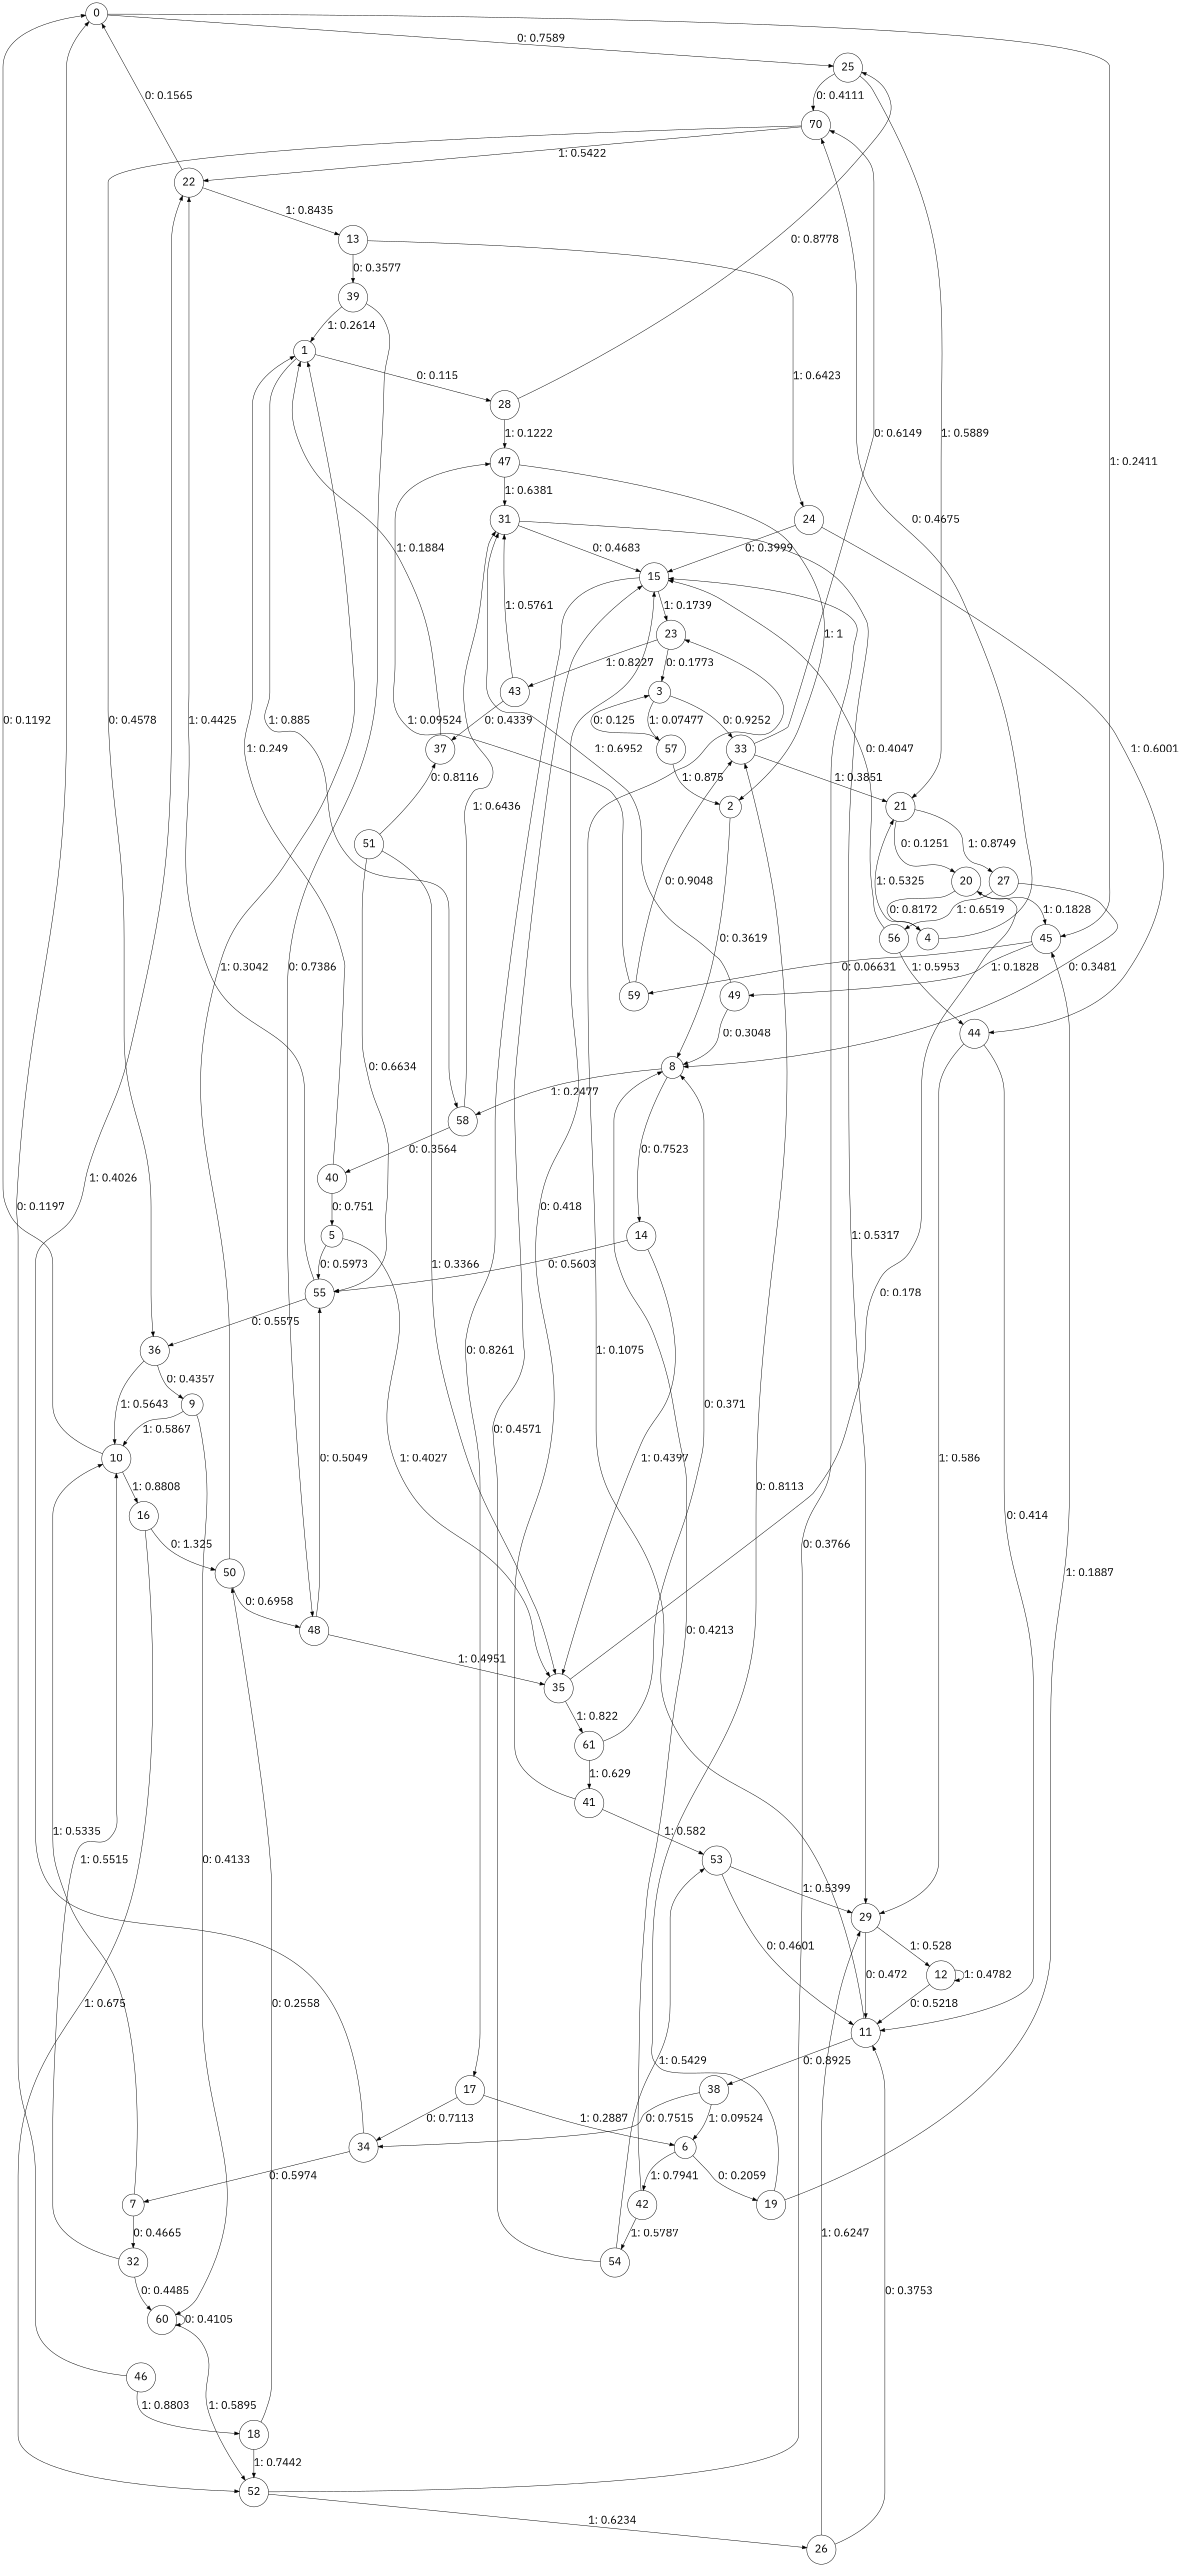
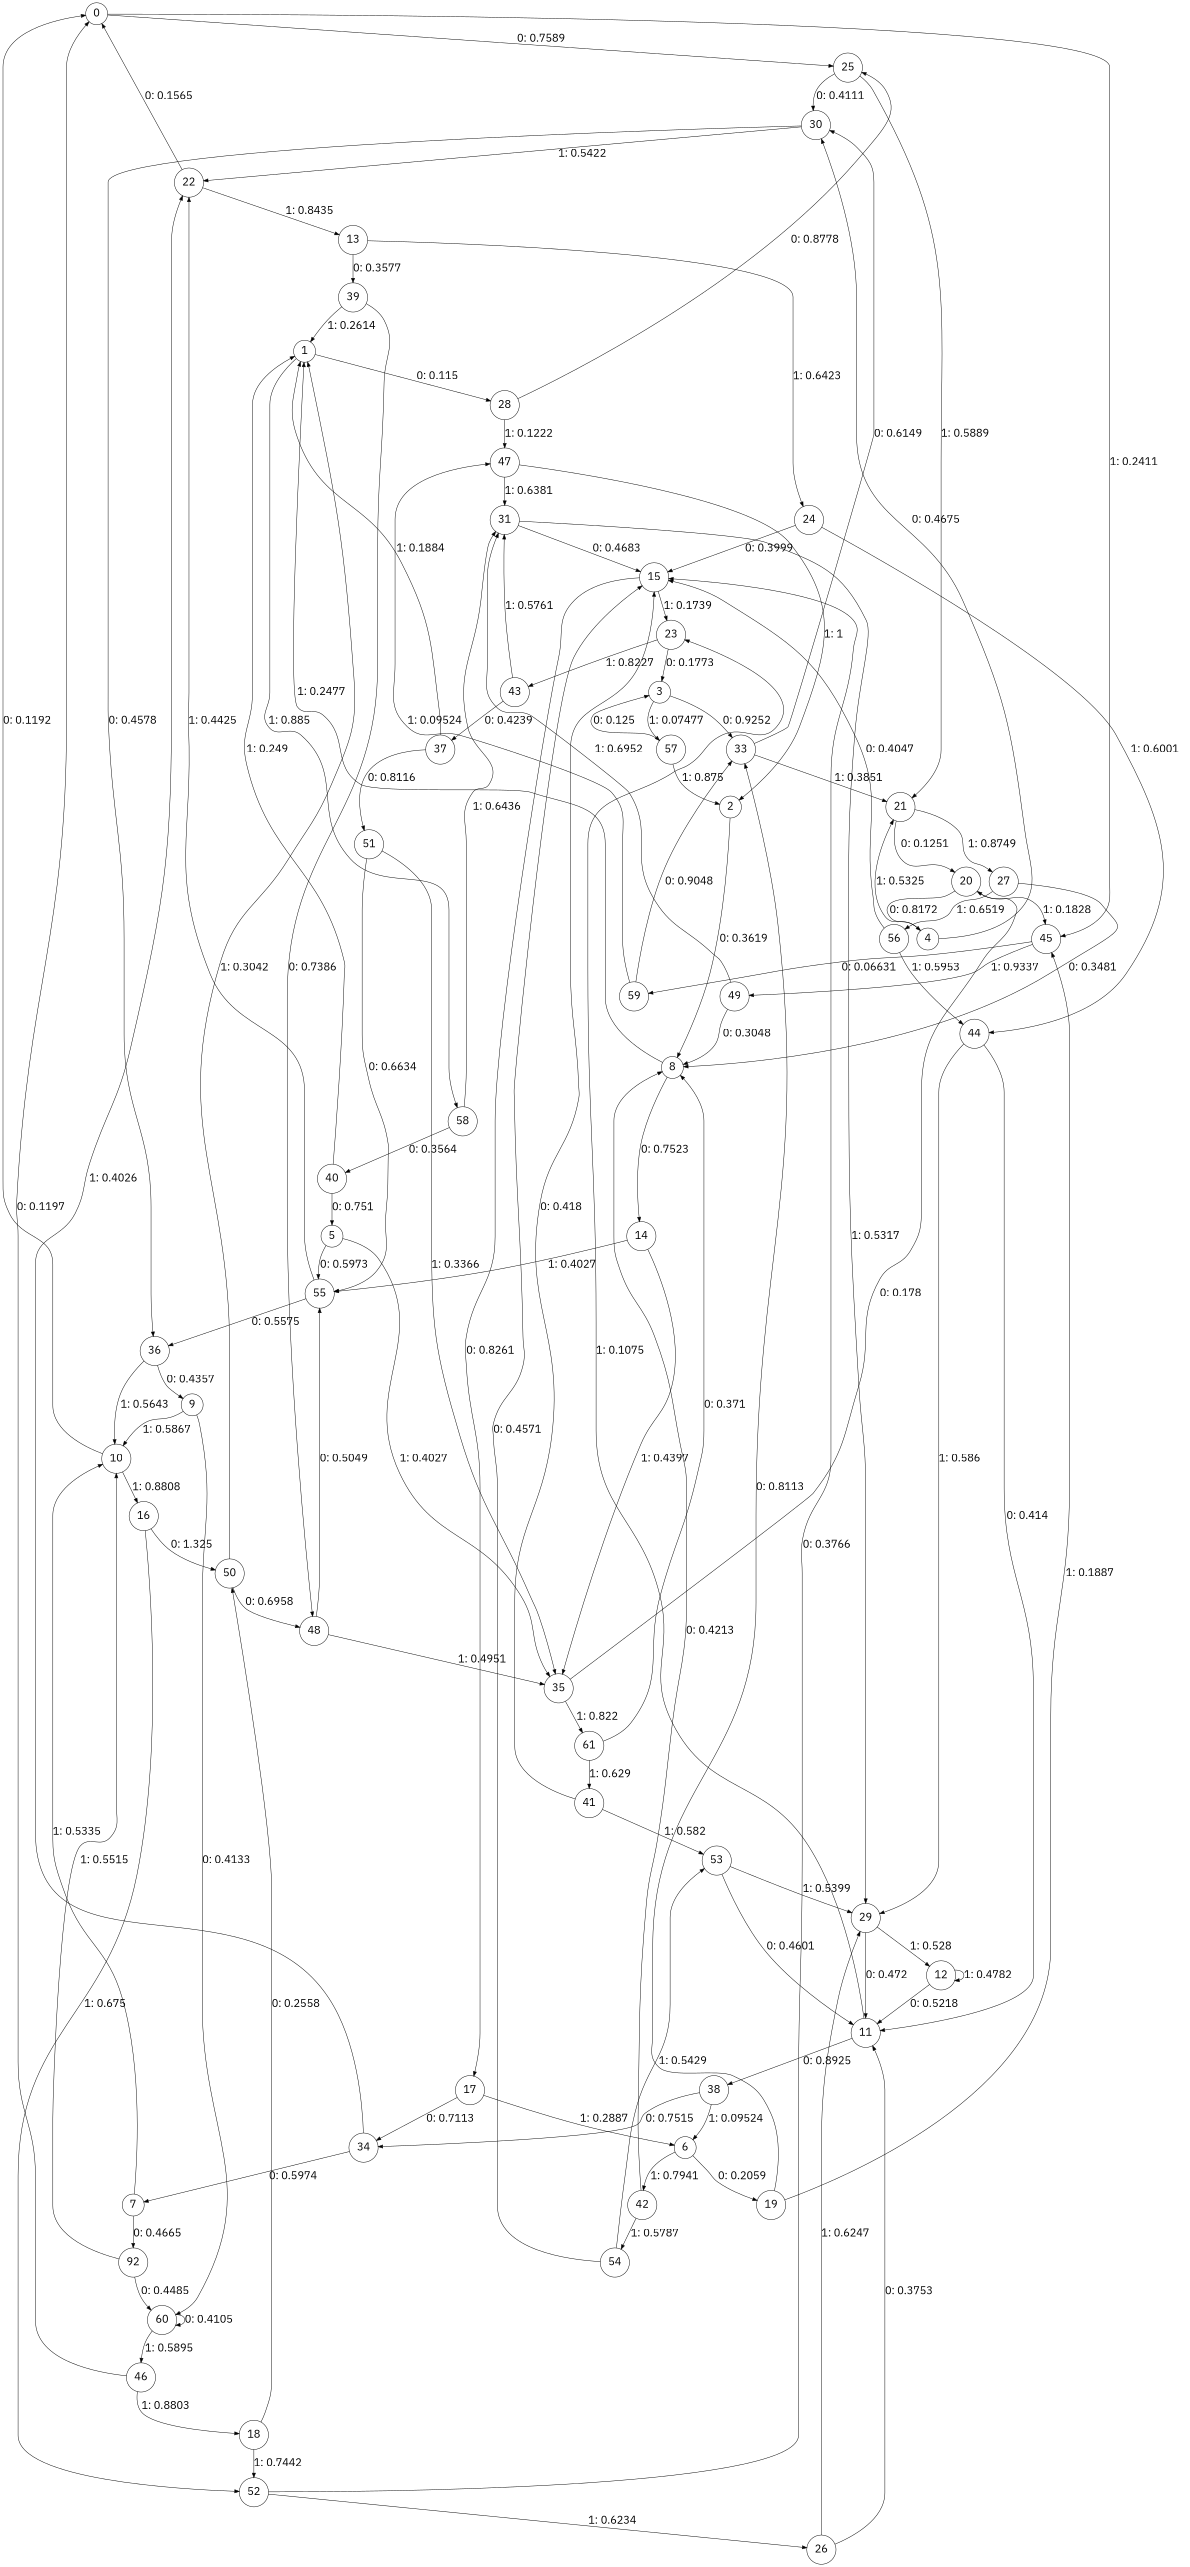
(816, 125) -> (816, 125)
(513, 721) -> (513, 721)
(410, 803) -> (371, 769)
(1019, 968) -> (1019, 968)
(569, 1082) -> (392, 789)
(576, 1265) -> (576, 1265)
(133, 2263) -> (133, 2263)
(206, 2397) -> (145, 2344)
